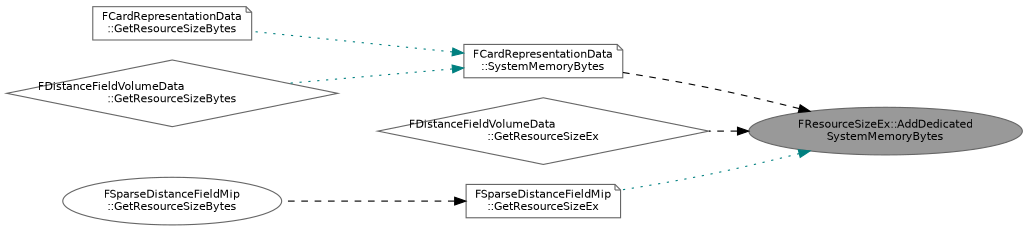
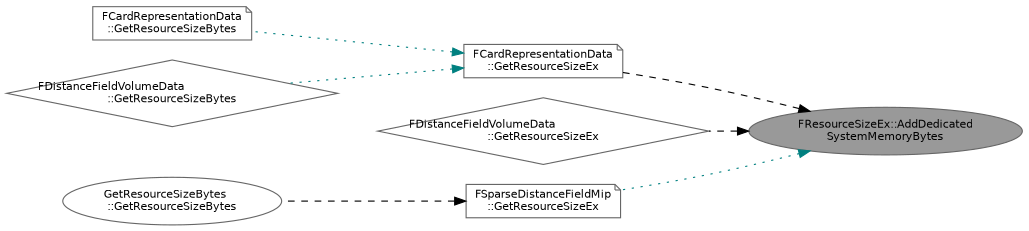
(543, 61) -> (543, 61)
(172, 201) -> (172, 201)
